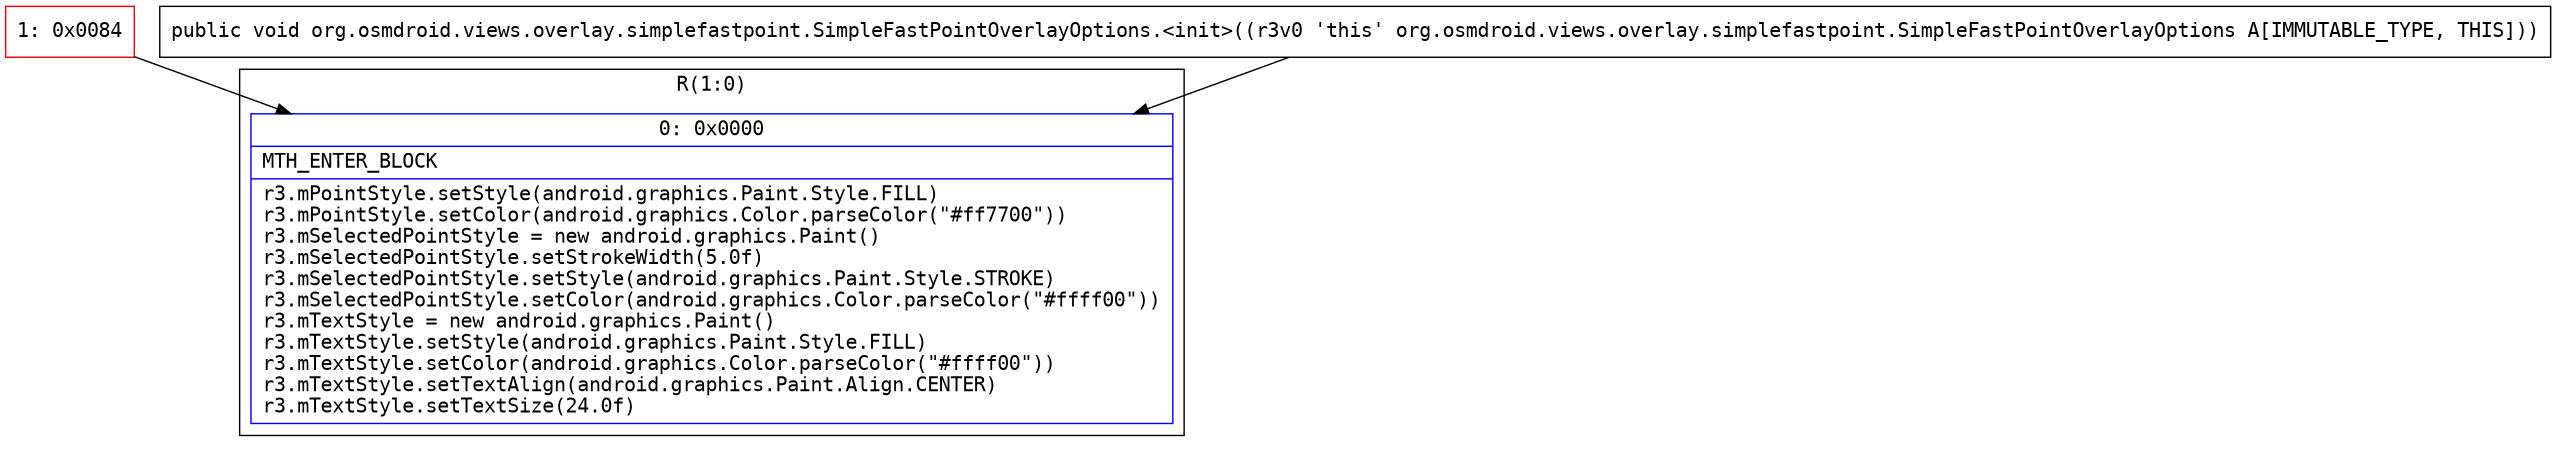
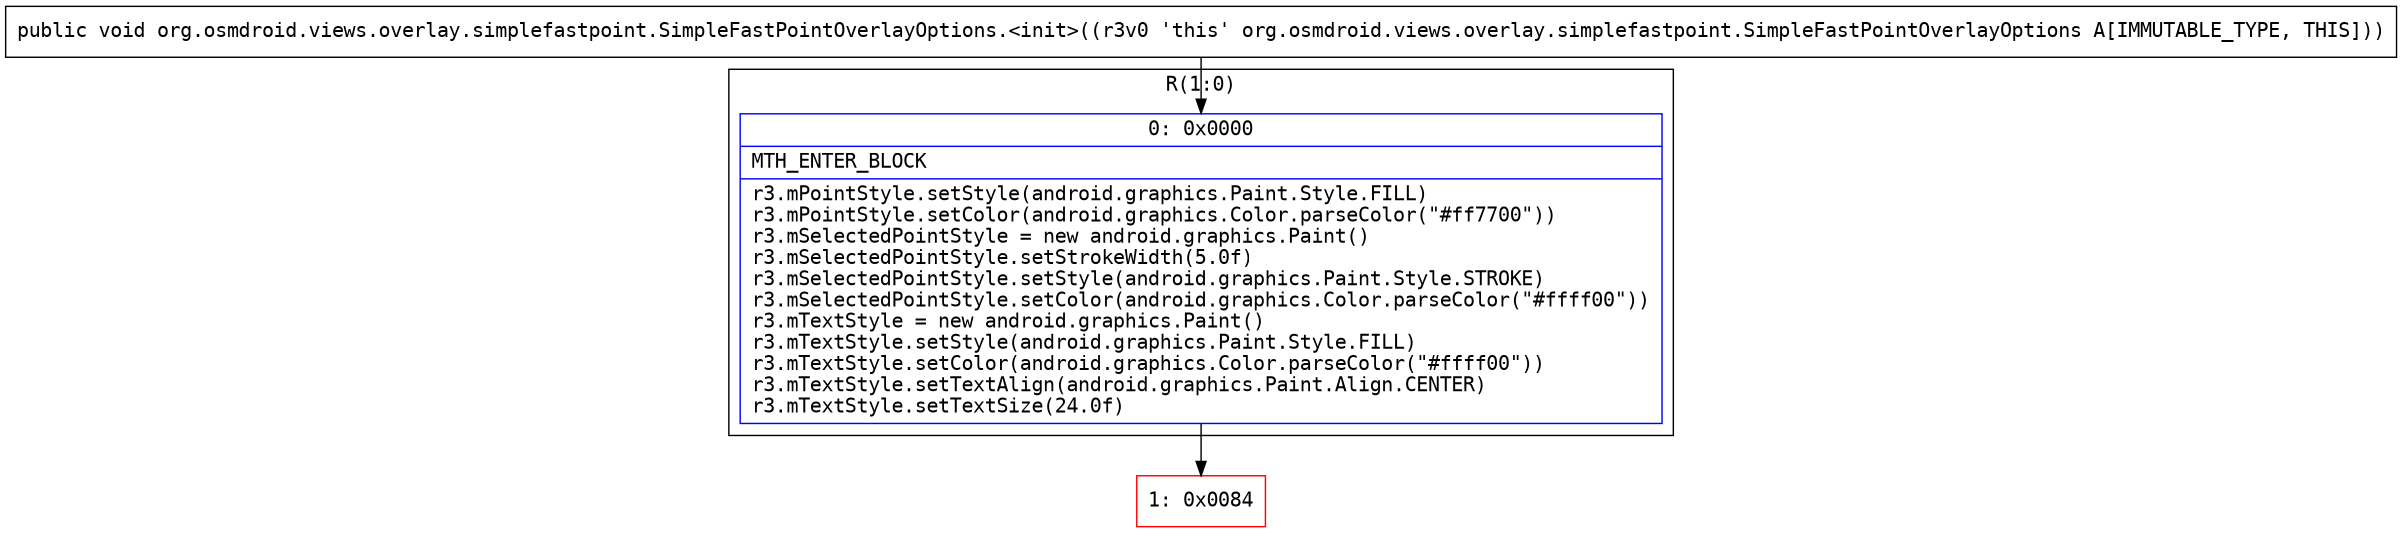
(206, 83) -> (1201, 444)
